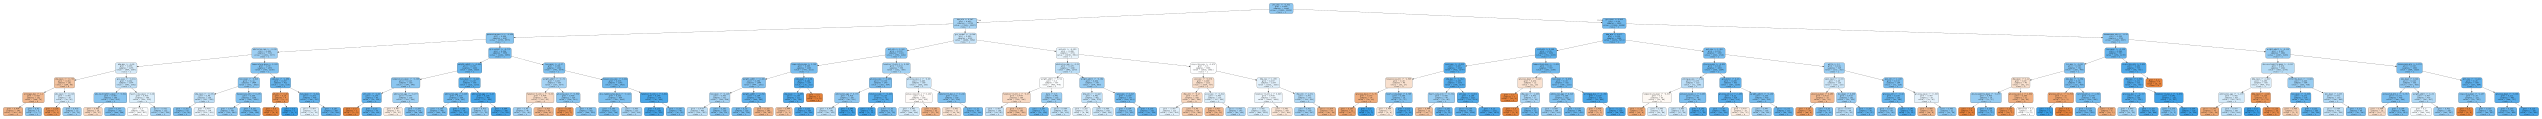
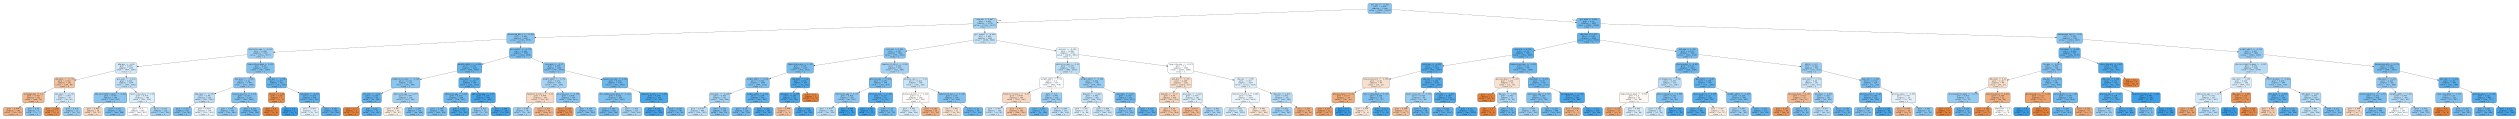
(763, 112) -> (763, 112)
(1169, 112) -> none
